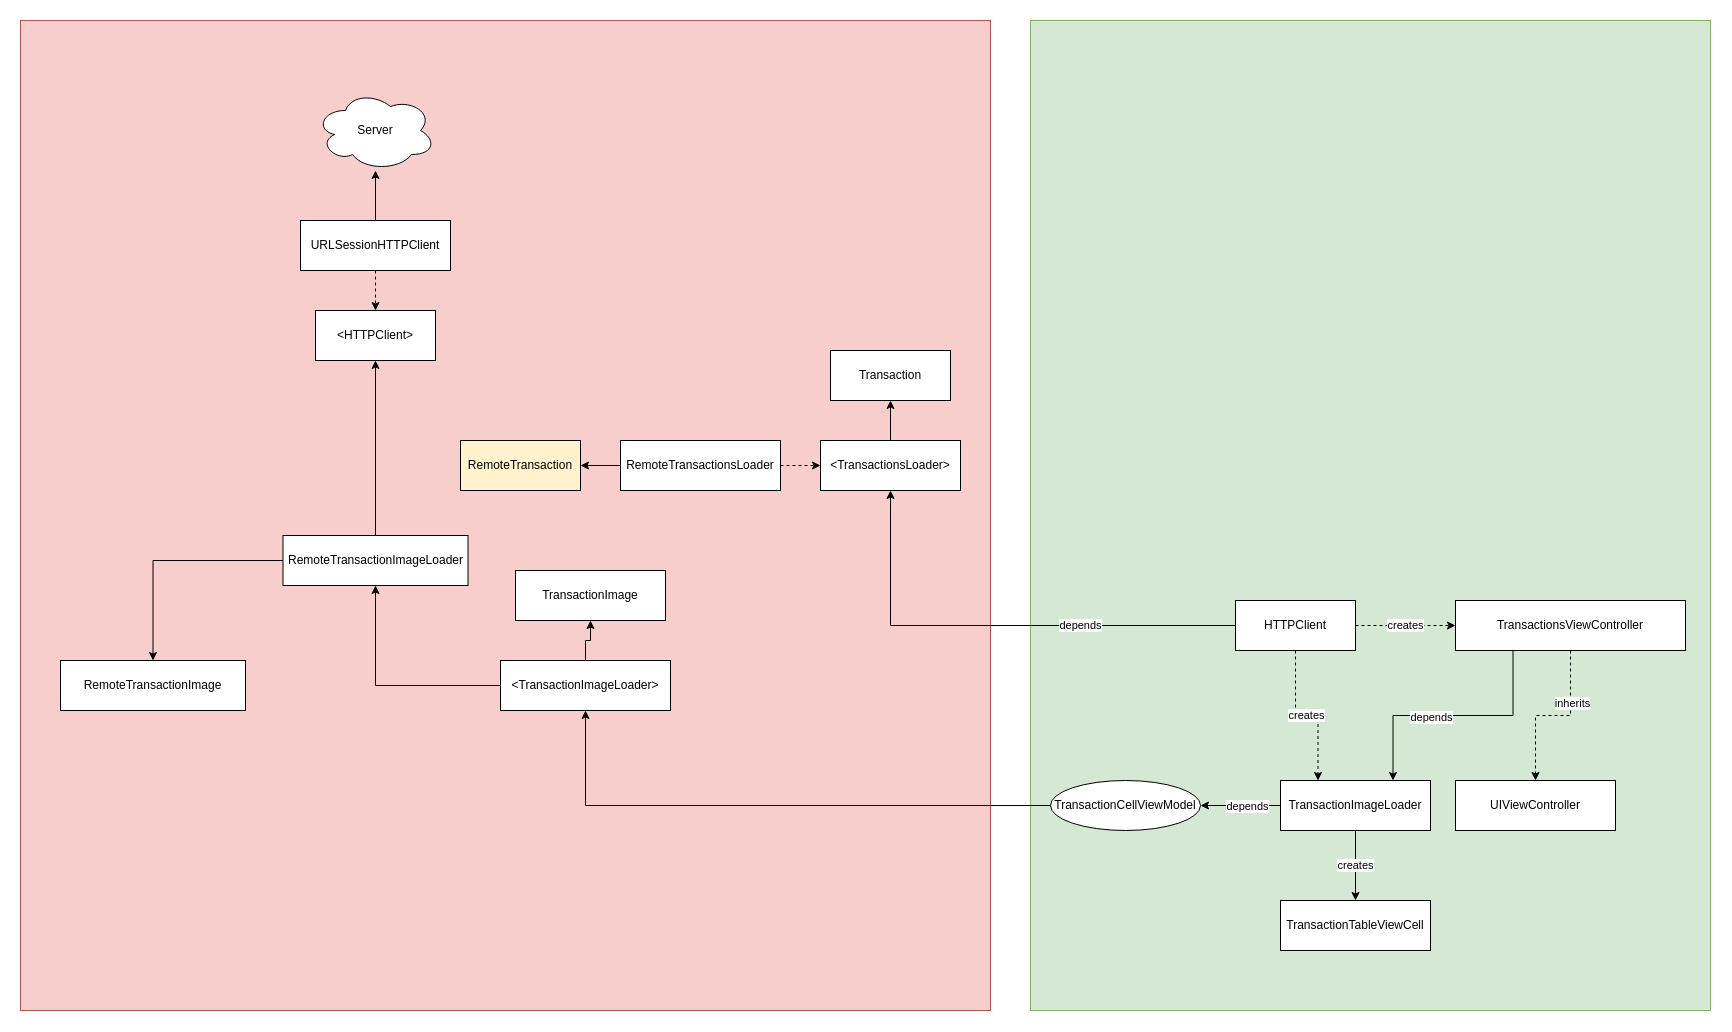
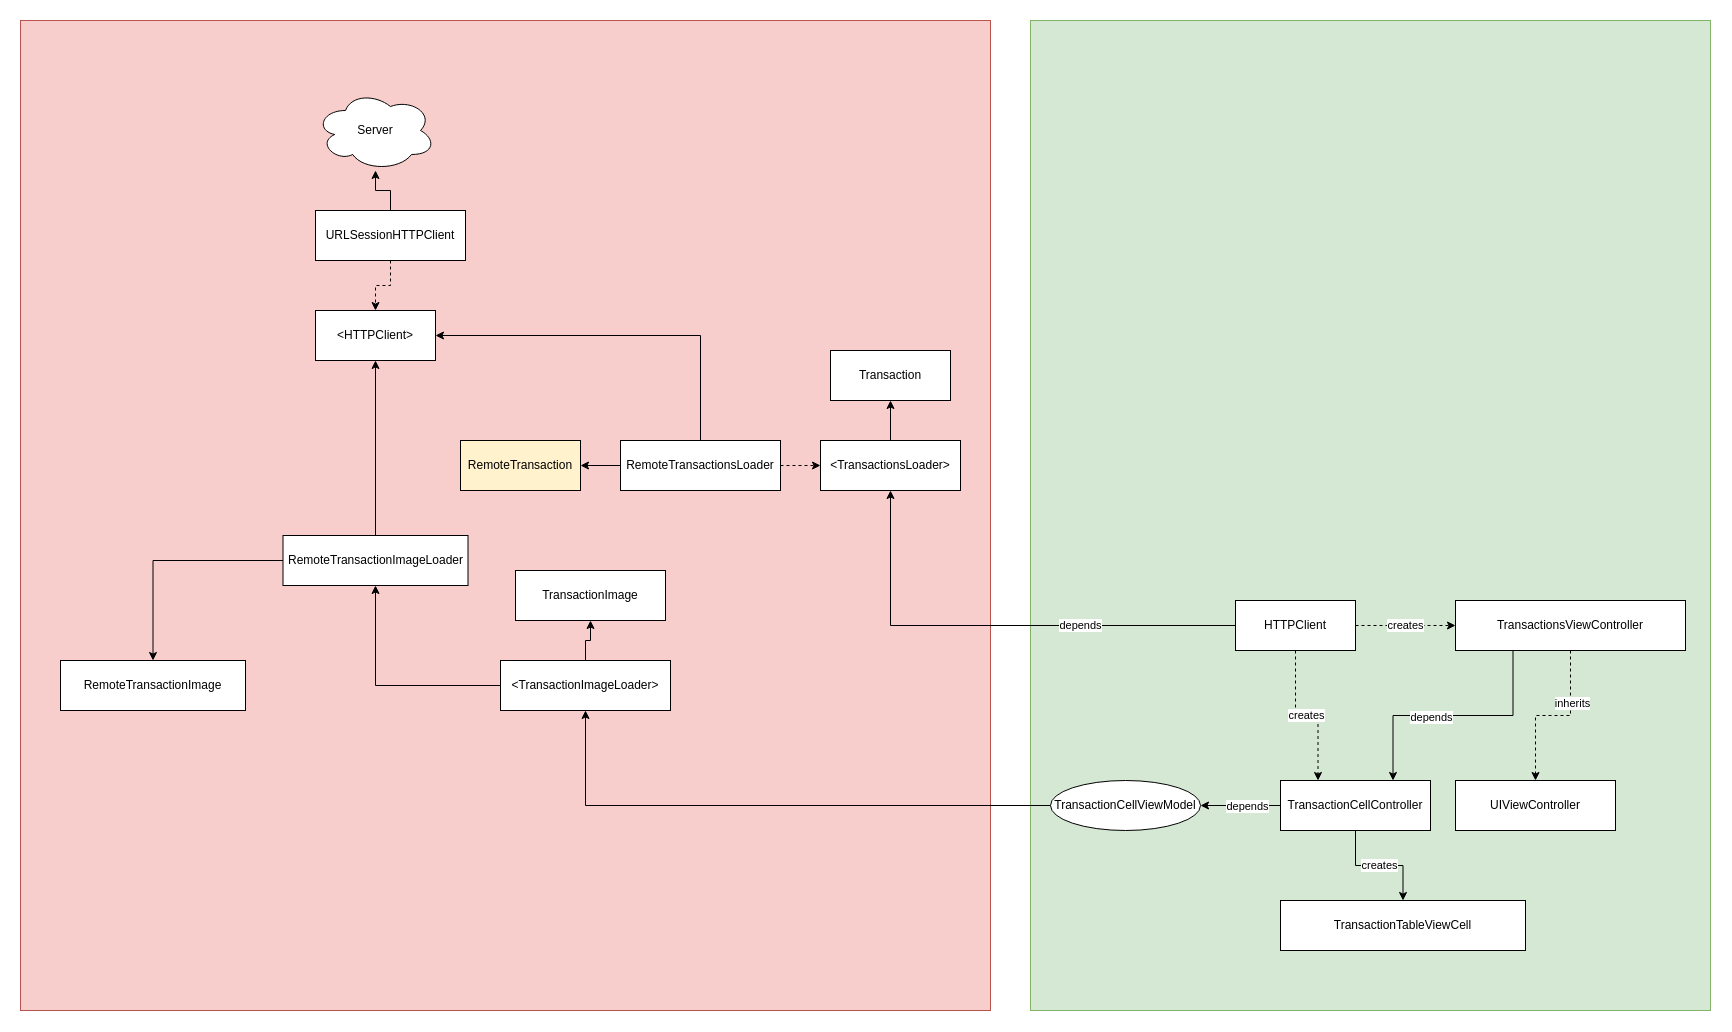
(376, 246) -> (391, 236)
none -> (624, 336)
(1356, 806) -> (1356, 806)
(1356, 926) -> (1403, 926)
